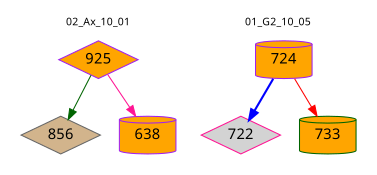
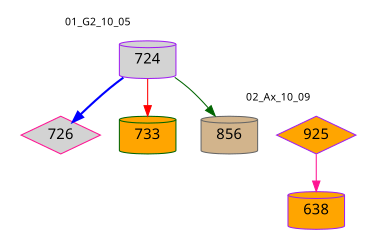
(98, 23) -> (279, 98)
(284, 60) -> (148, 60)
(82, 93) -> (200, 99)
(61, 135) -> (229, 135)
(241, 135) -> (61, 135)
